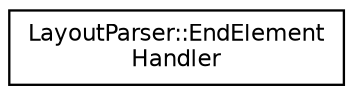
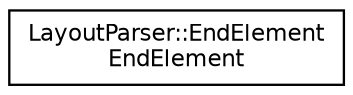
(177, 48) -> (177, 48)
